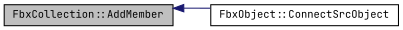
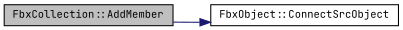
(197, 8) -> (186, 22)
